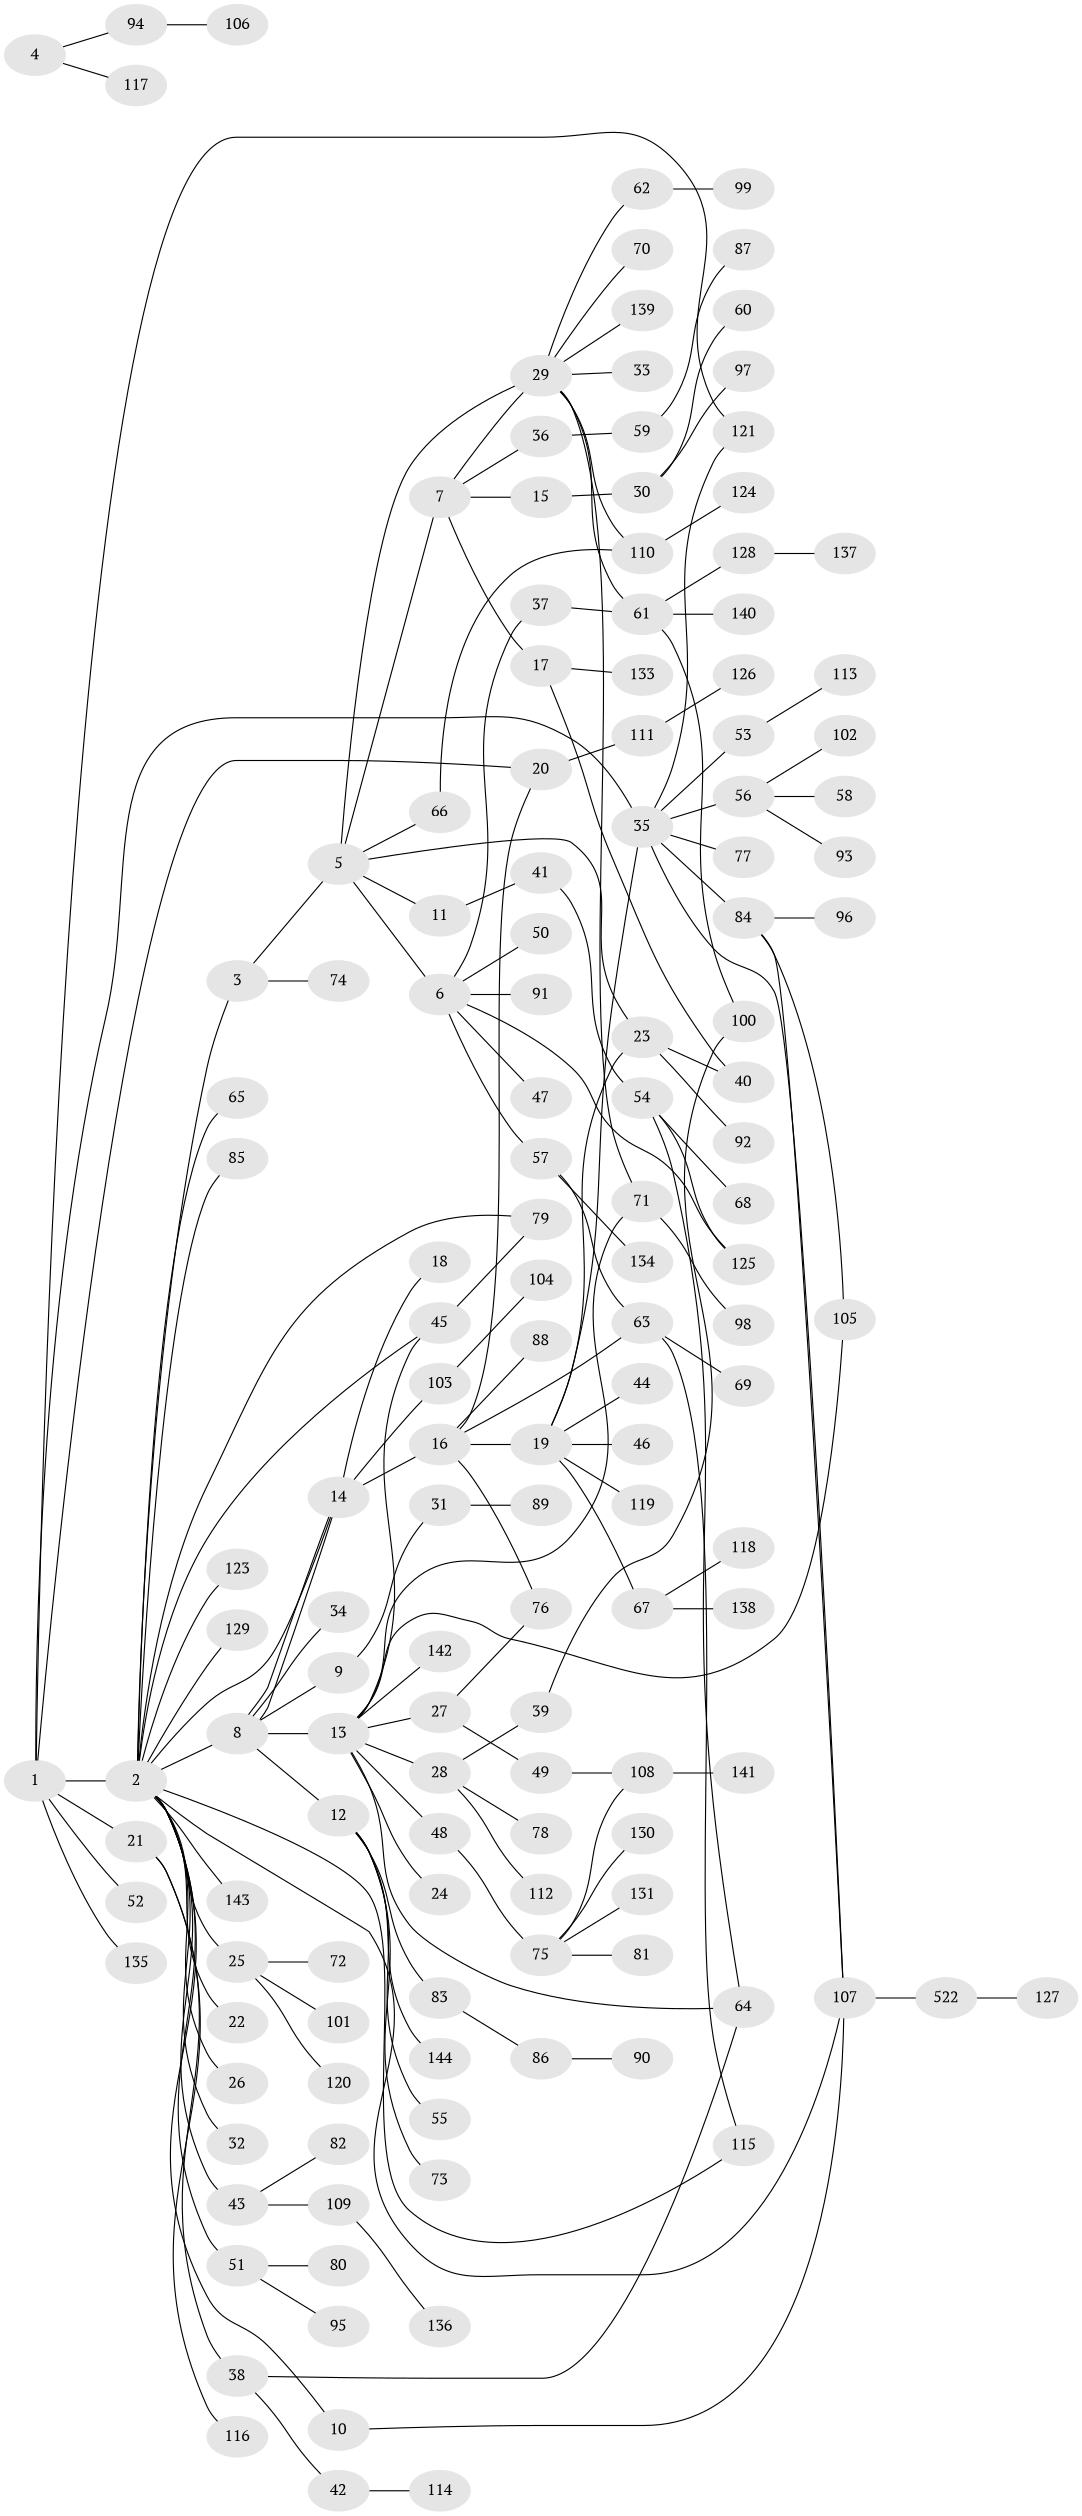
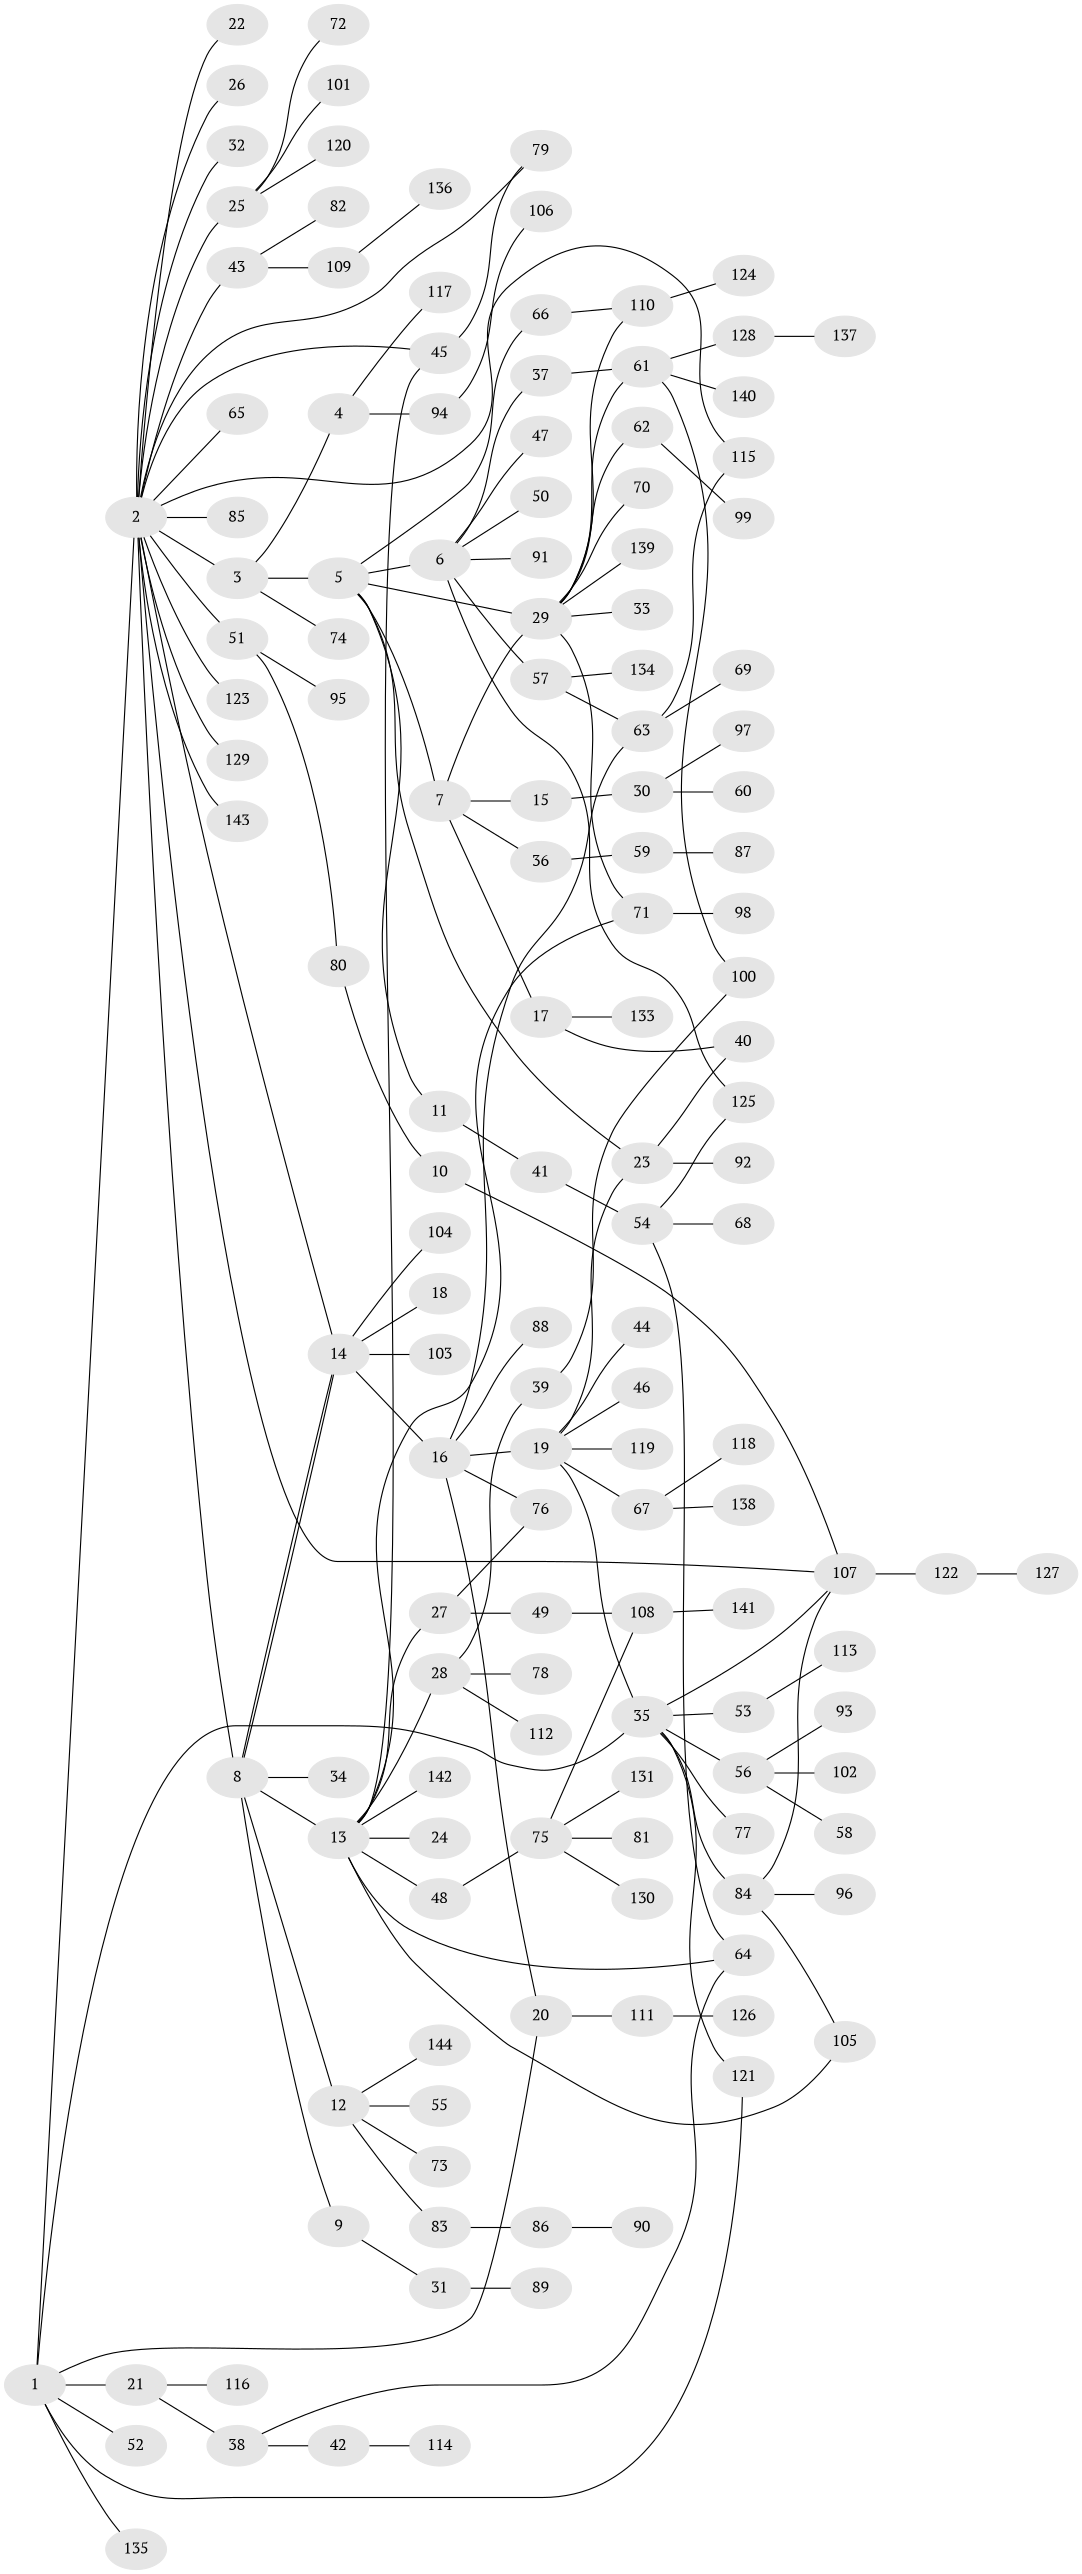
none -> (297, 500)
(499, 1323) -> (384, 1294)
(946, 1998) -> (946, 1574)
(173, 2128) -> (375, 1075)
